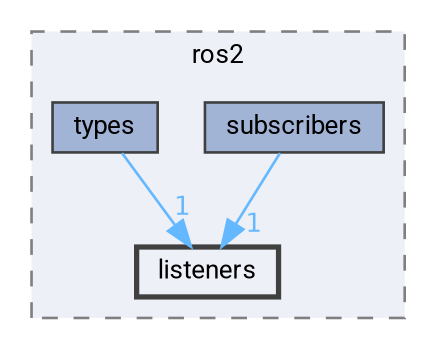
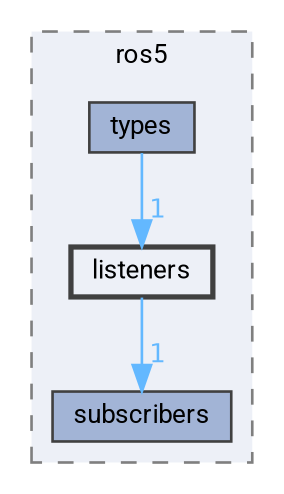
(218, 56) -> (142, 56)
(258, 189) -> (142, 331)
